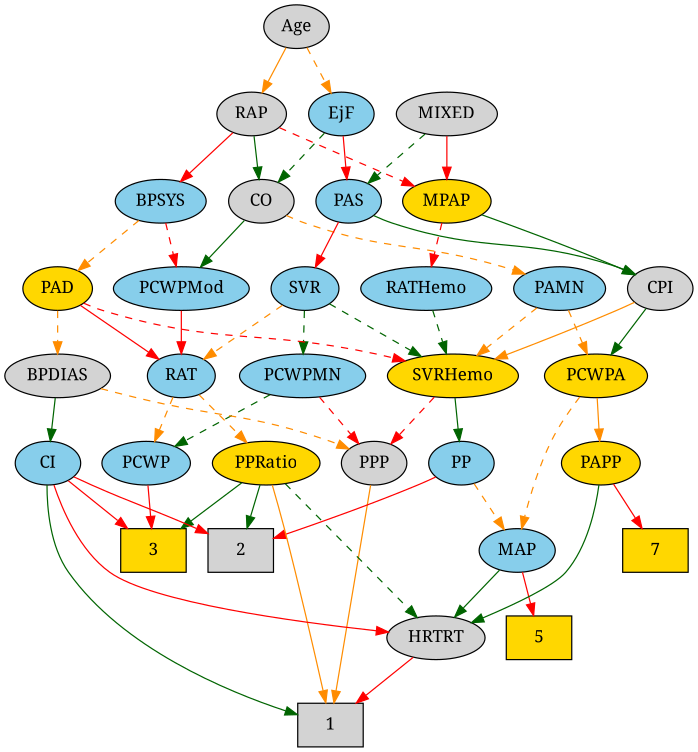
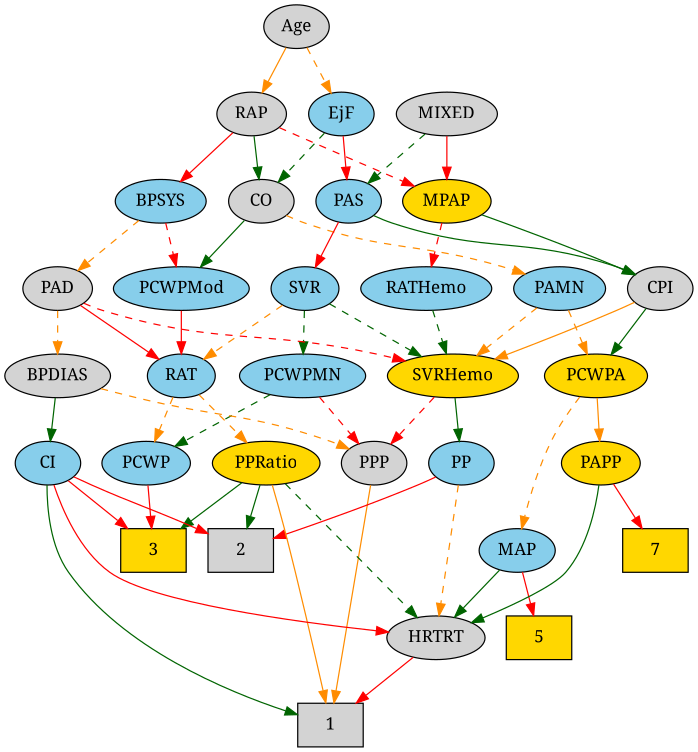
(58, 289) -> (58, 289)
(486, 501) -> (450, 544)
